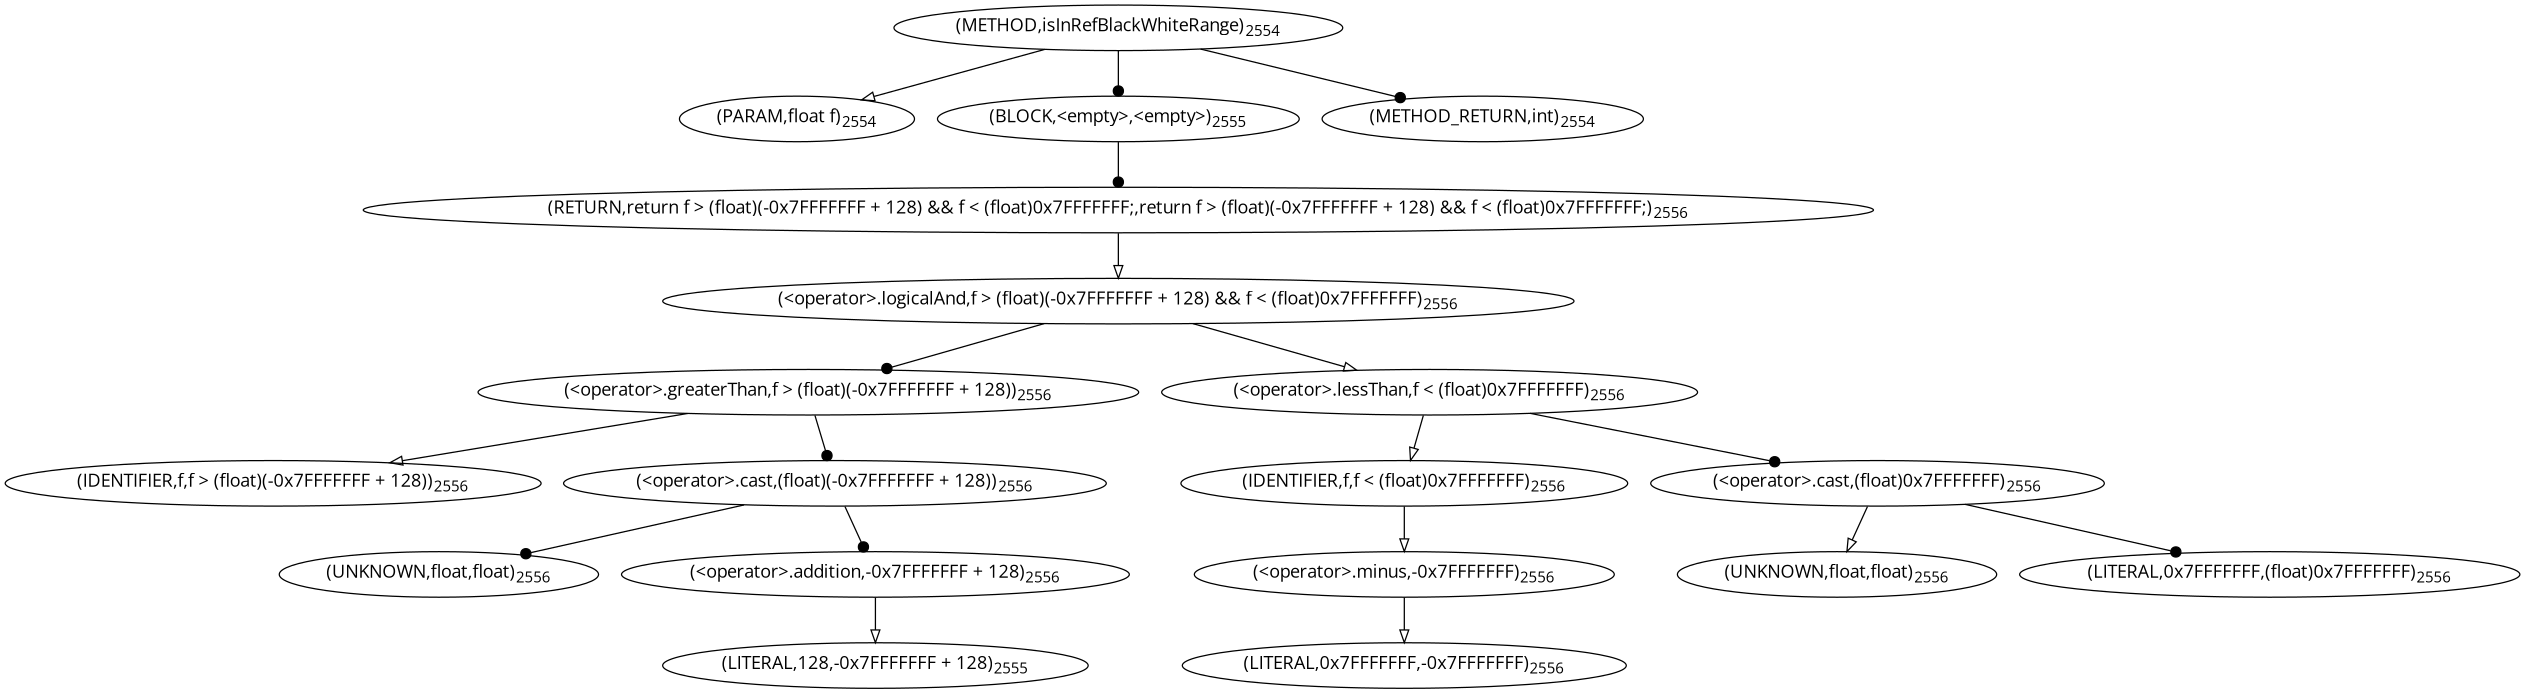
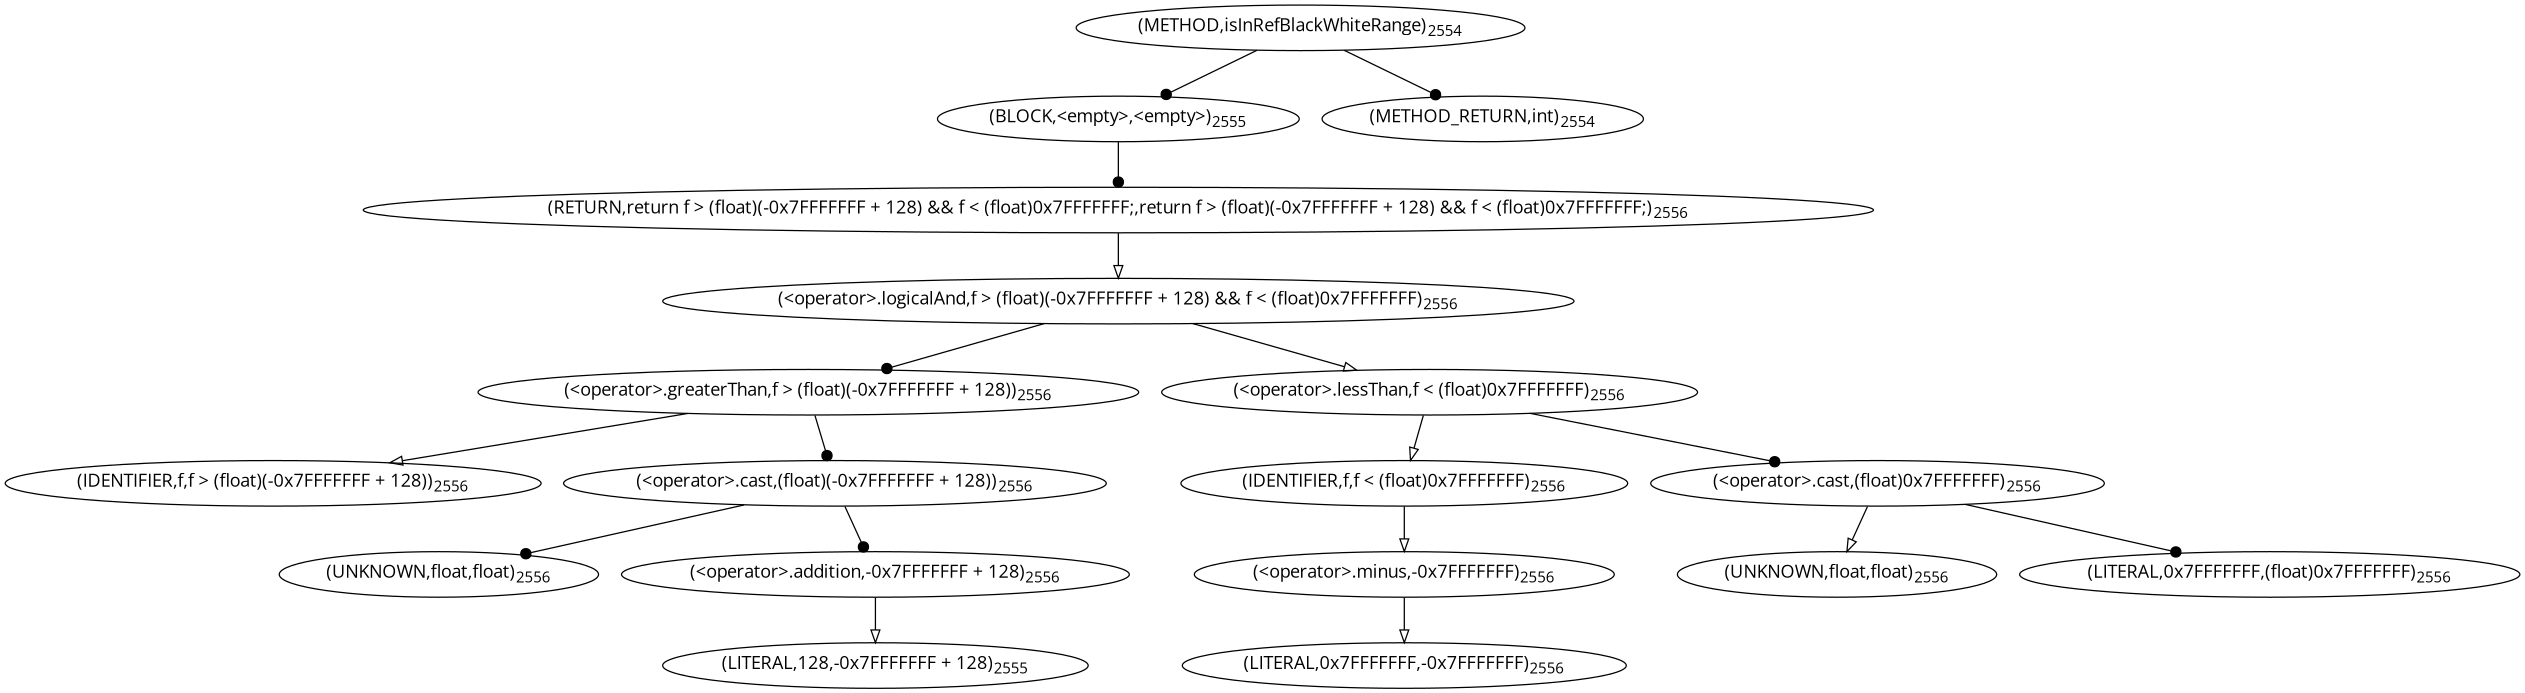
(797, 119) -> none
